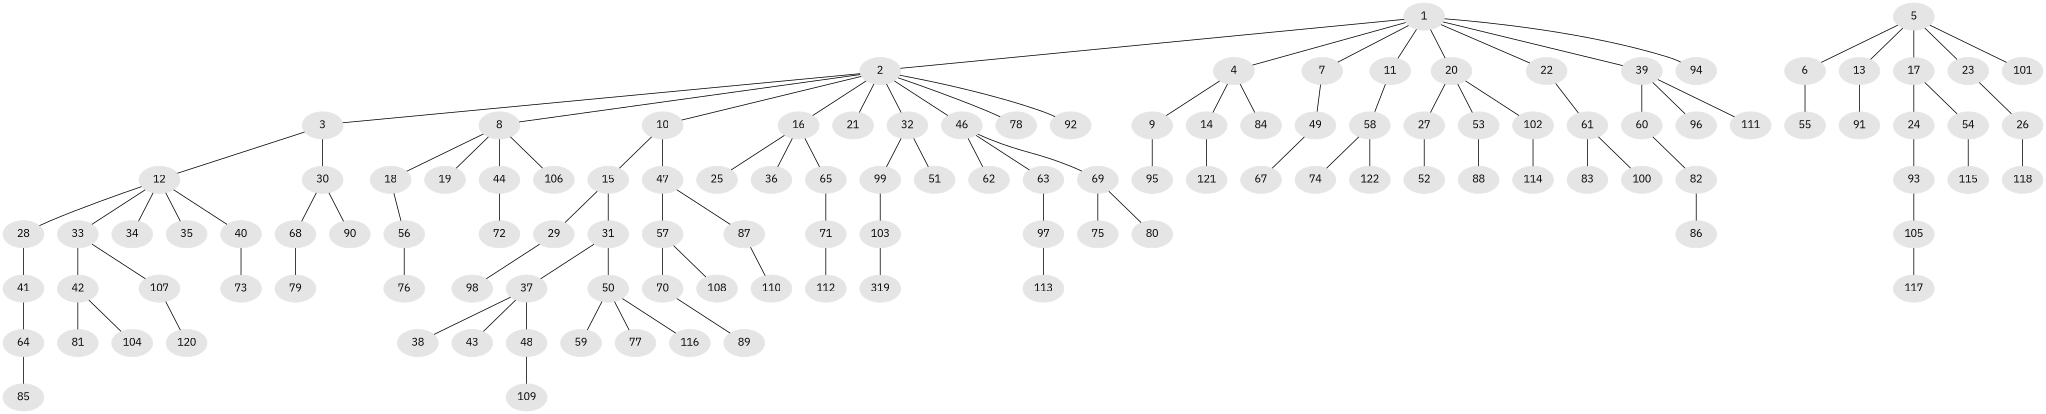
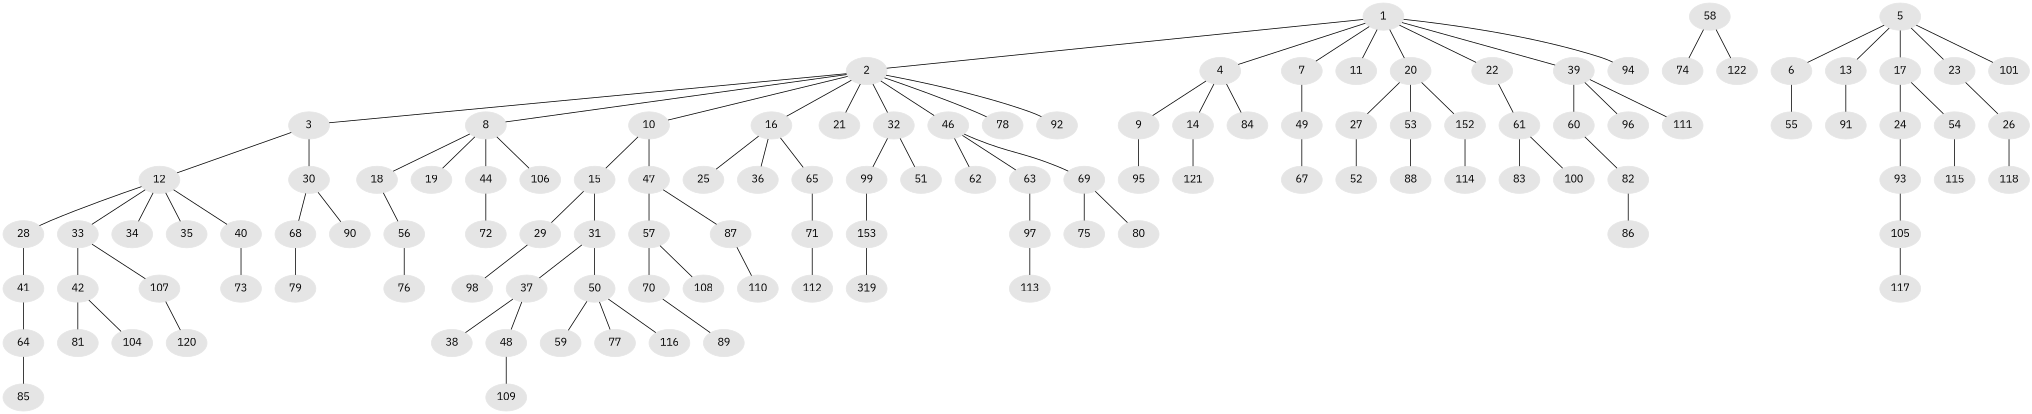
(1380, 98) -> none
(1533, 125) -> (1465, 125)
(880, 234) -> (867, 234)
(472, 343) -> none
